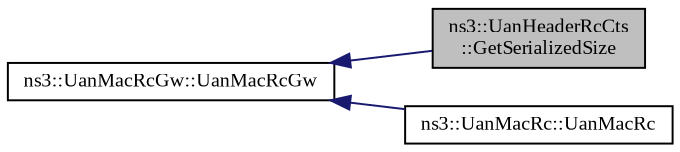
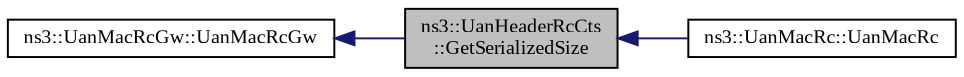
(378, 106) -> (663, 38)
